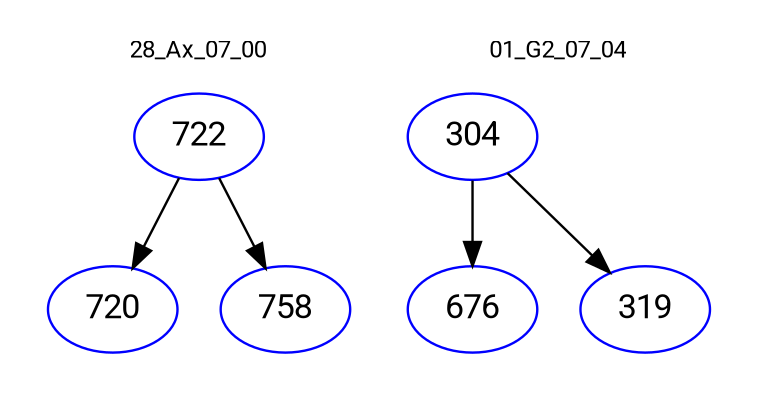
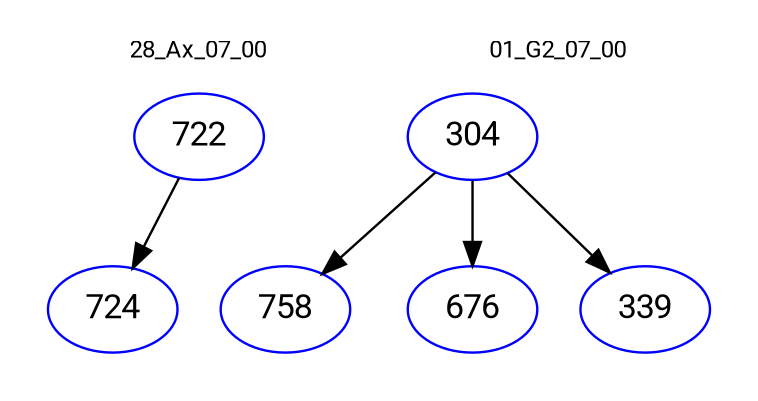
(559, 52) -> (559, 52)
(237, 212) -> (405, 200)
(113, 309) -> (113, 309)
(645, 309) -> (645, 309)
